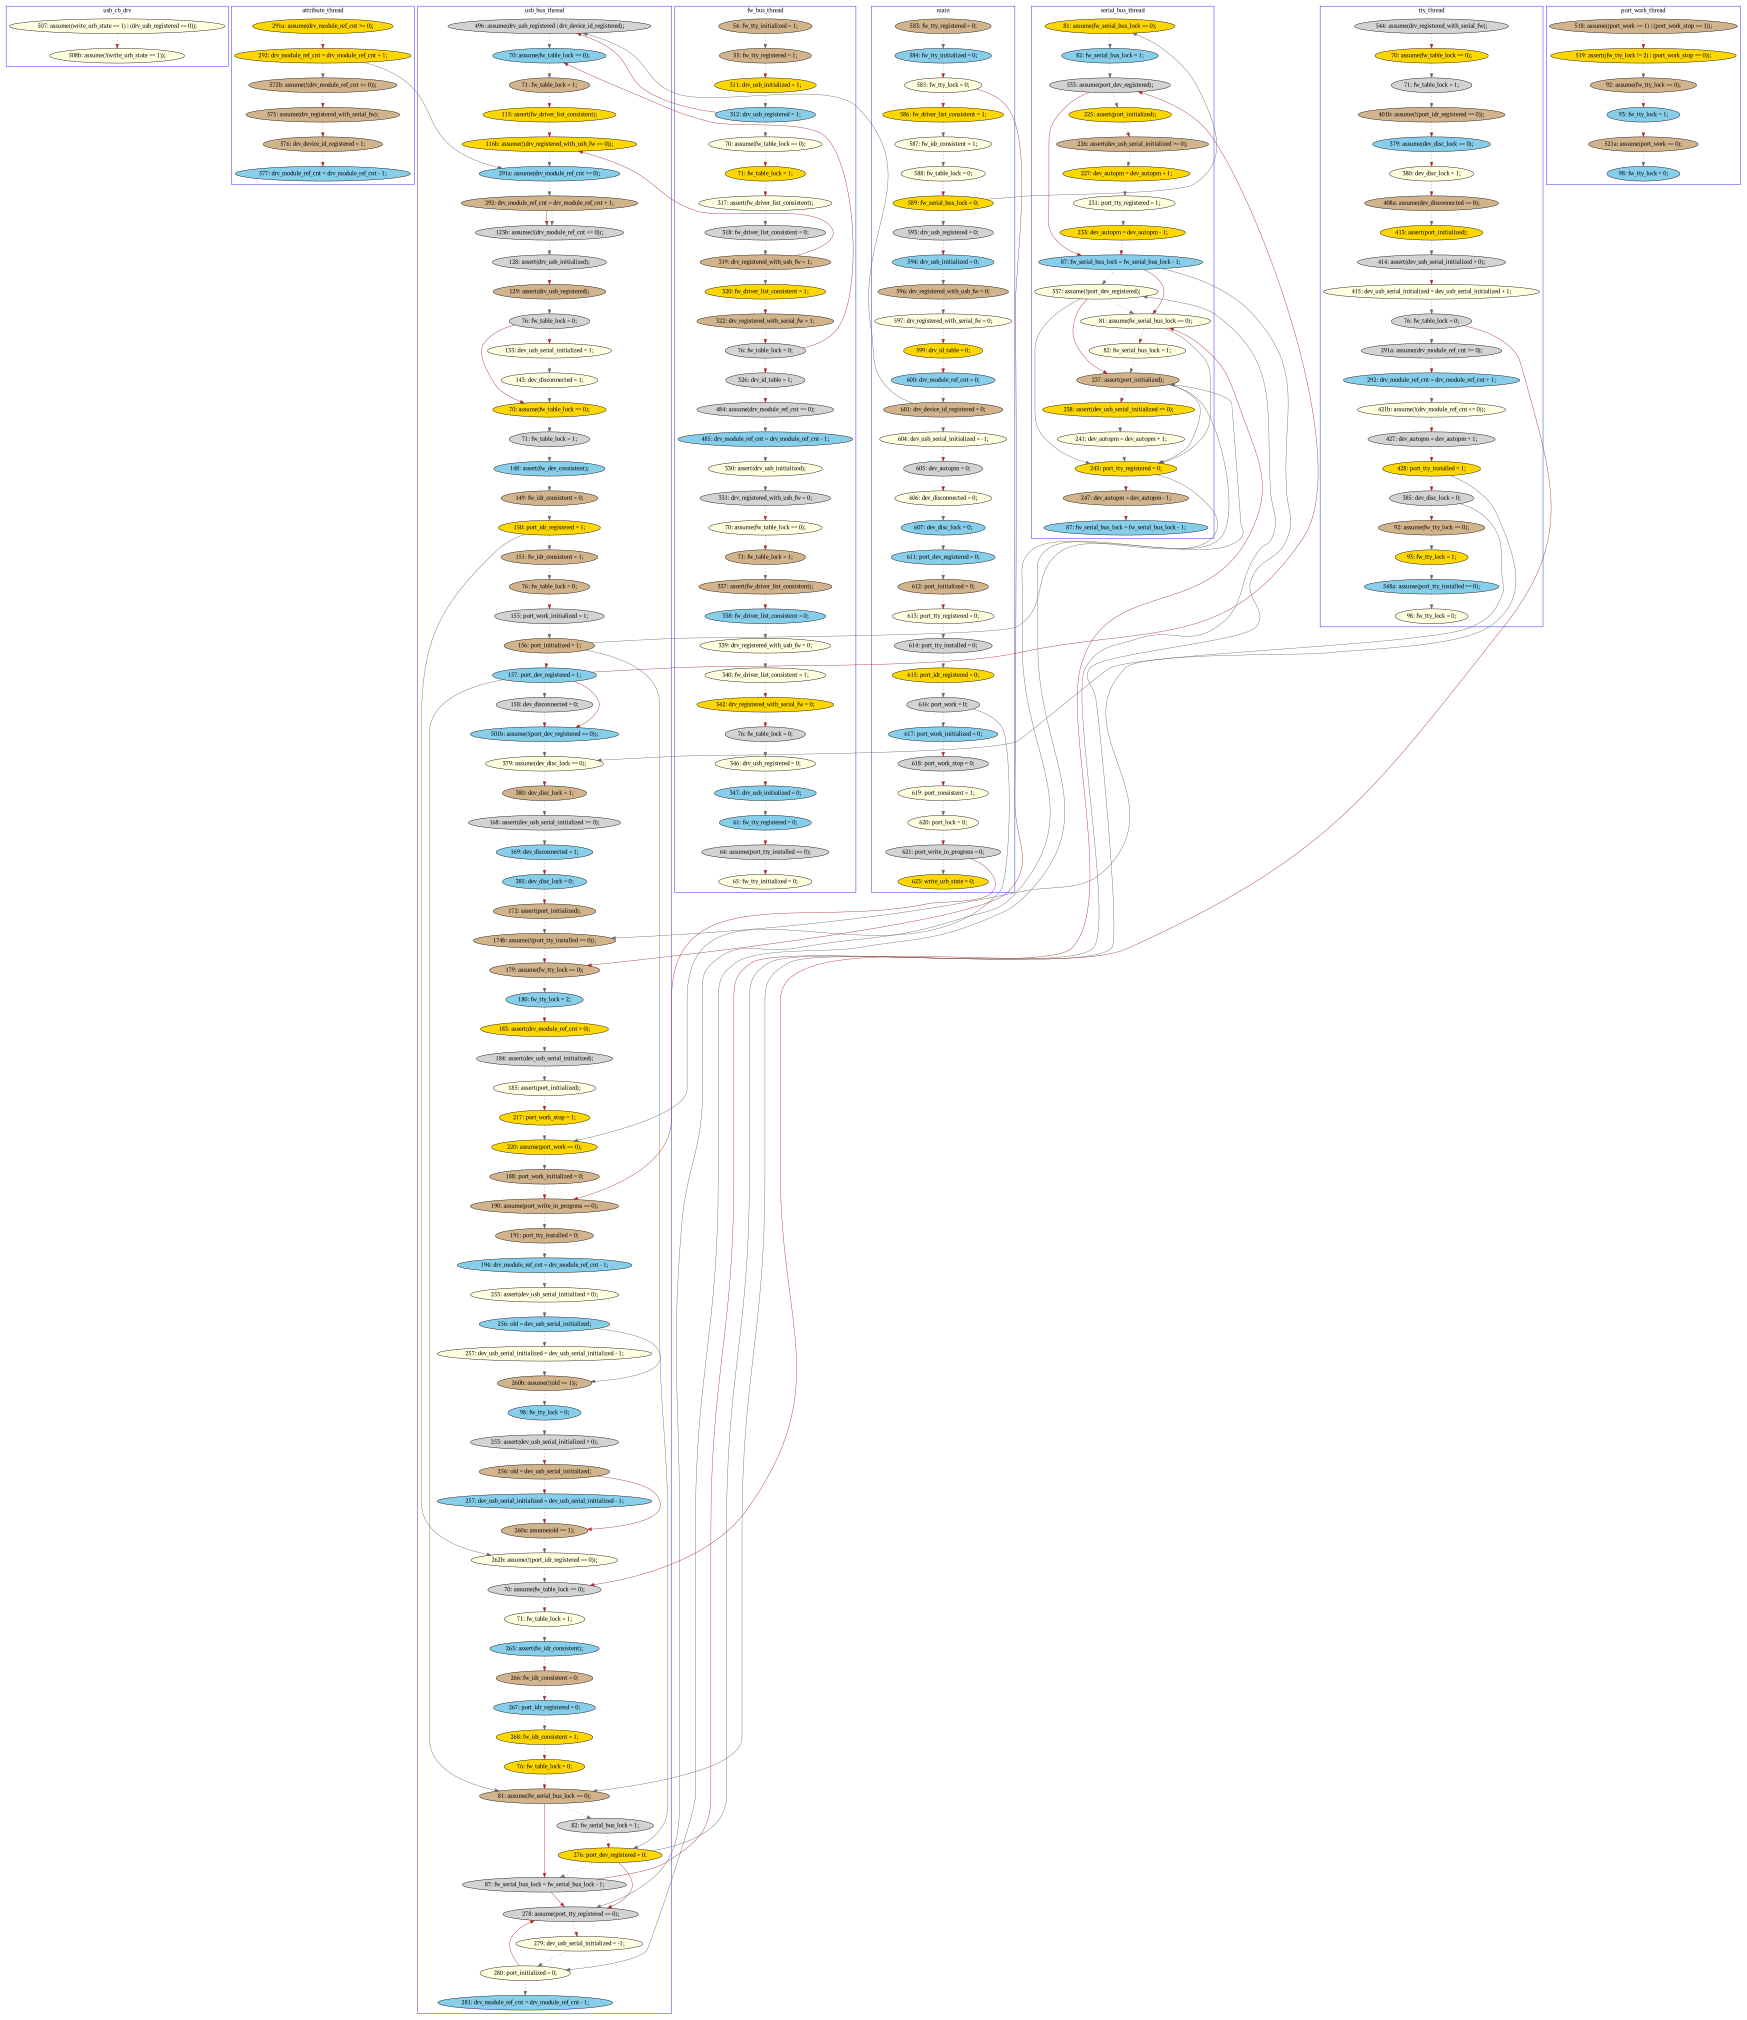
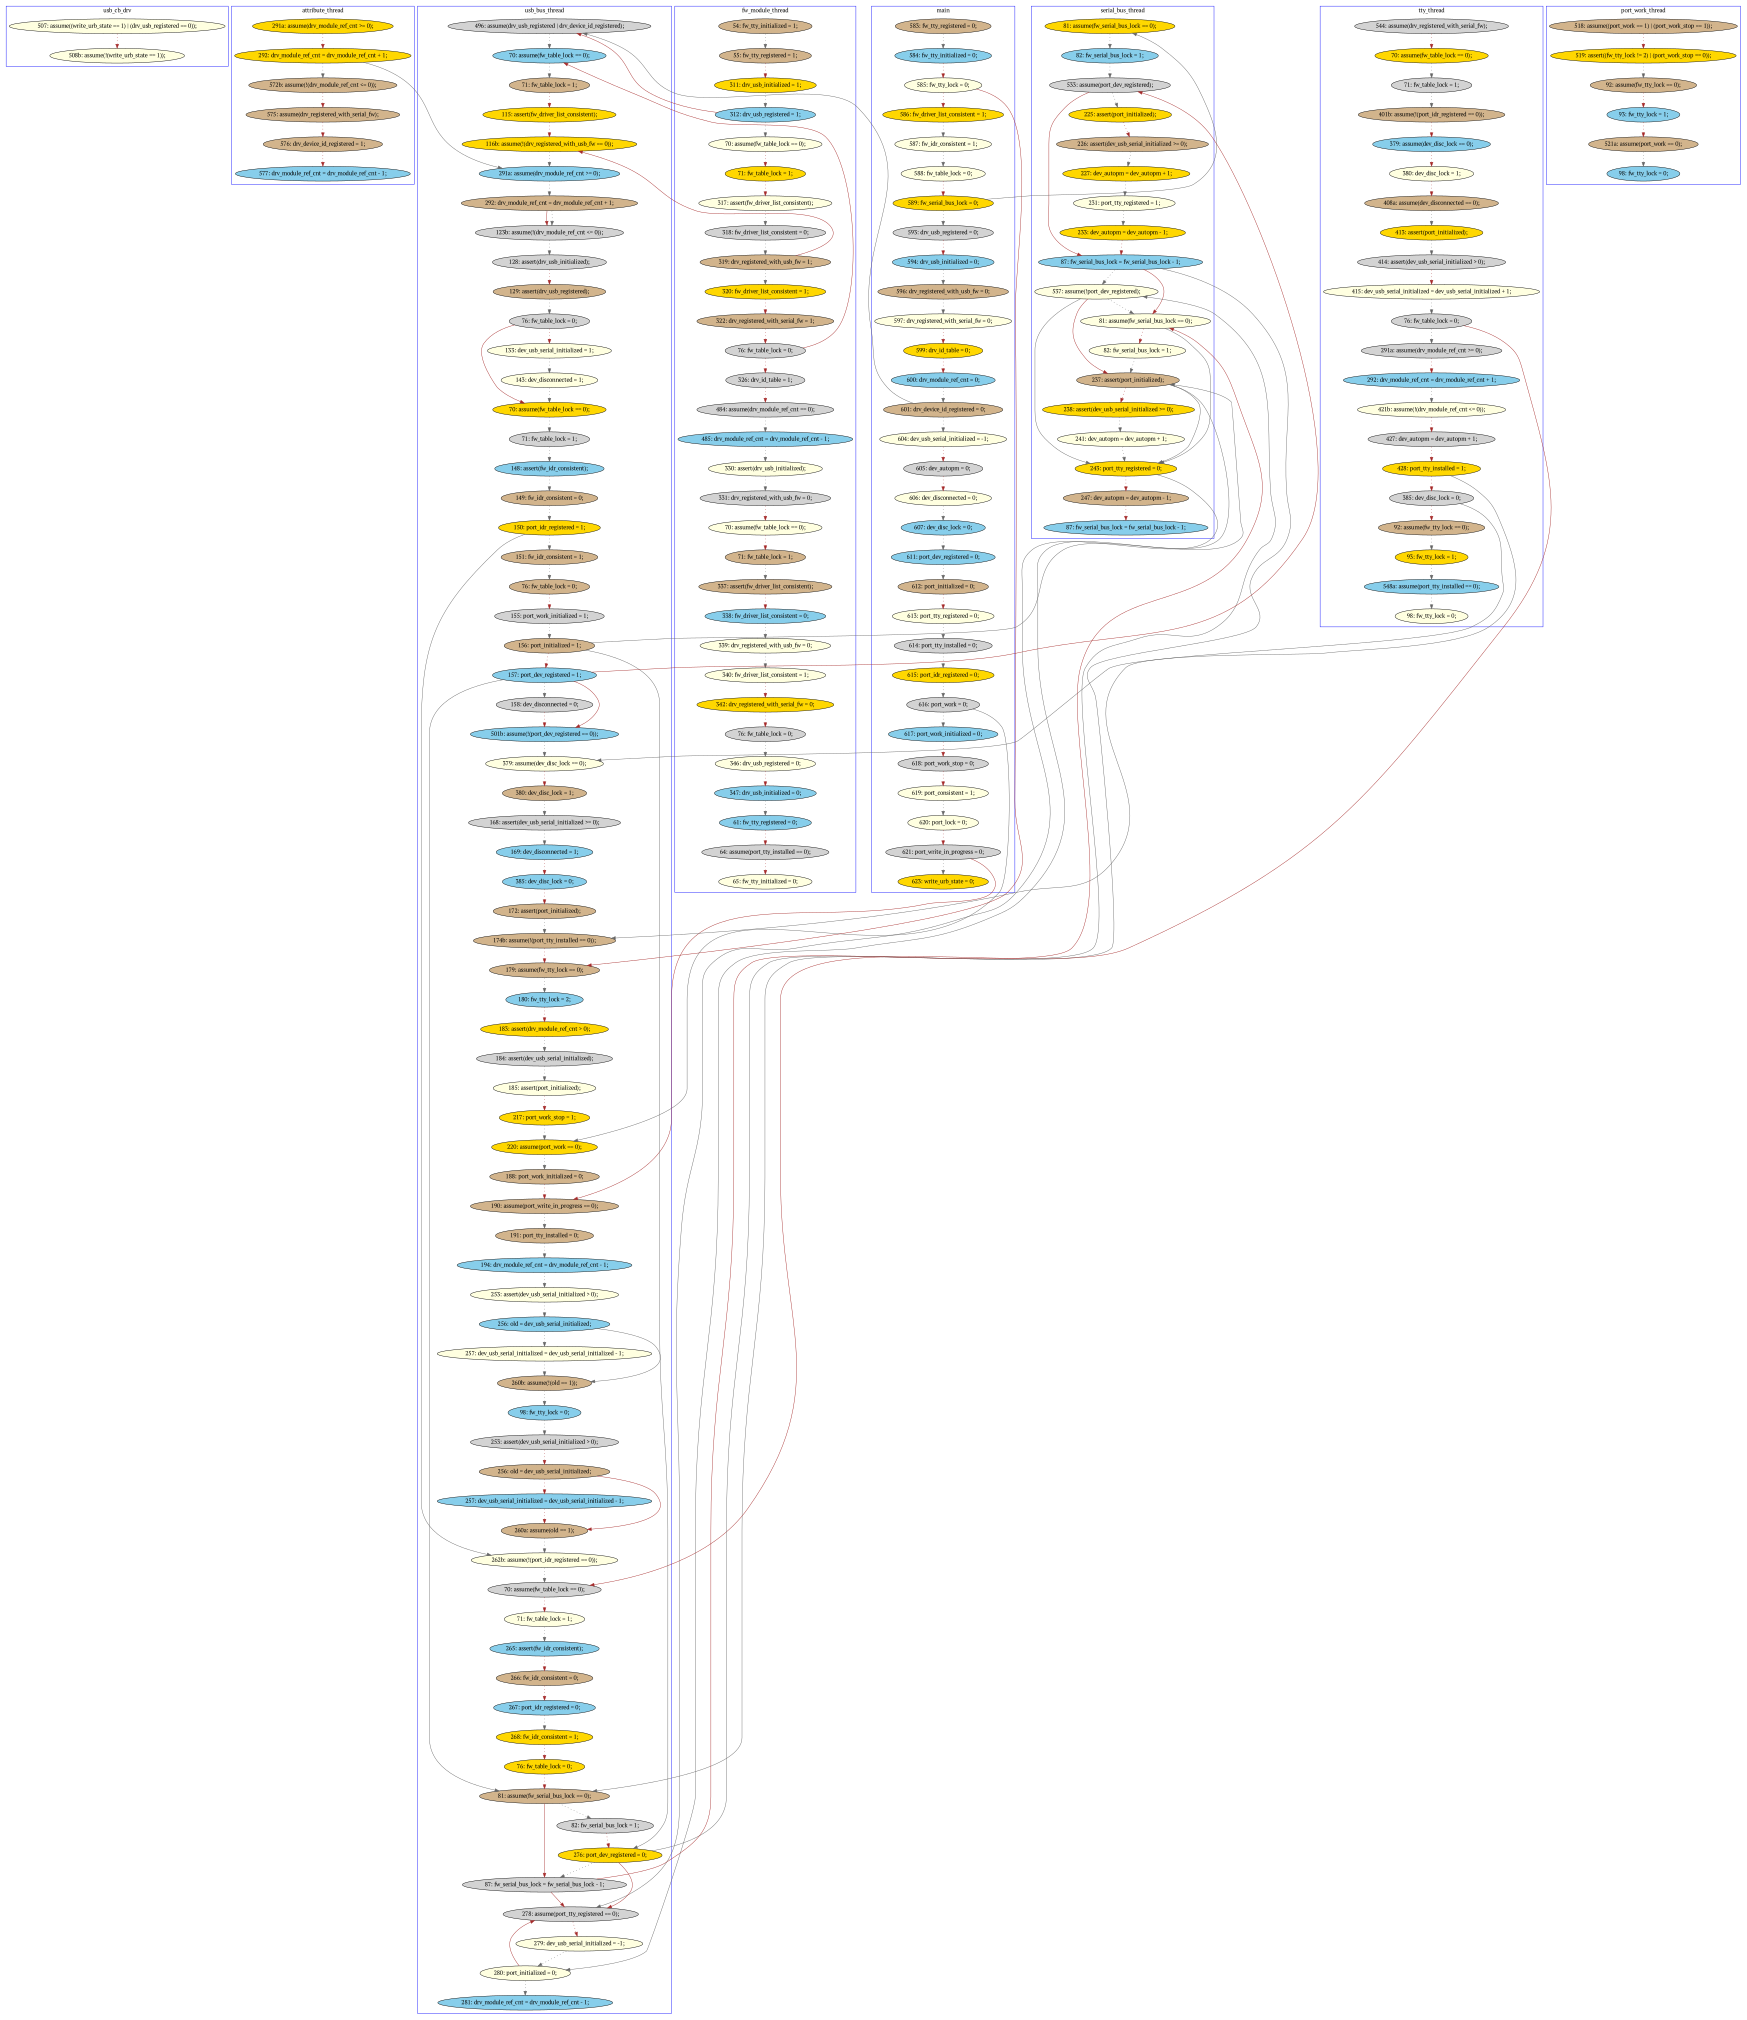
(765, 11) -> (765, 11)
(549, 469) -> (549, 469)
